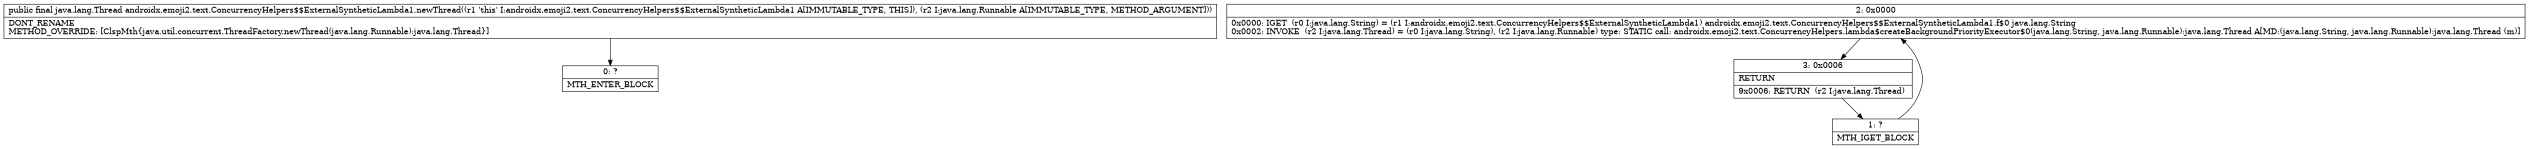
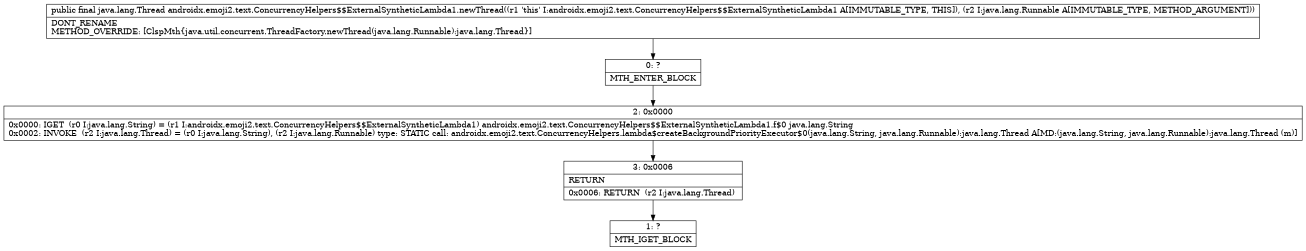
(1922, 82) -> (653, 93)
(1823, 91) -> (653, 193)
